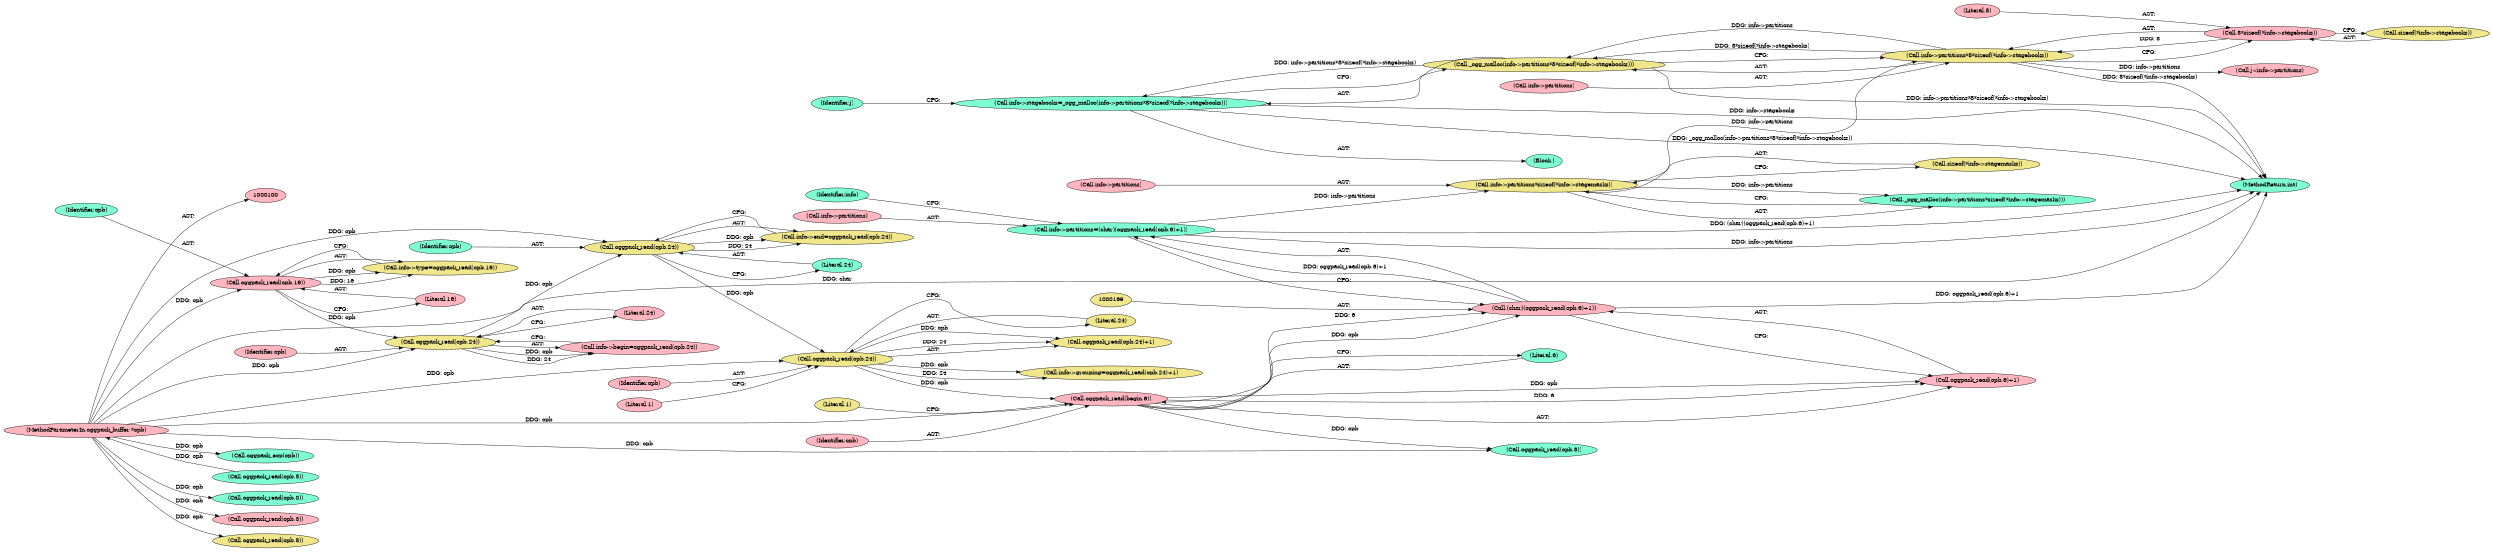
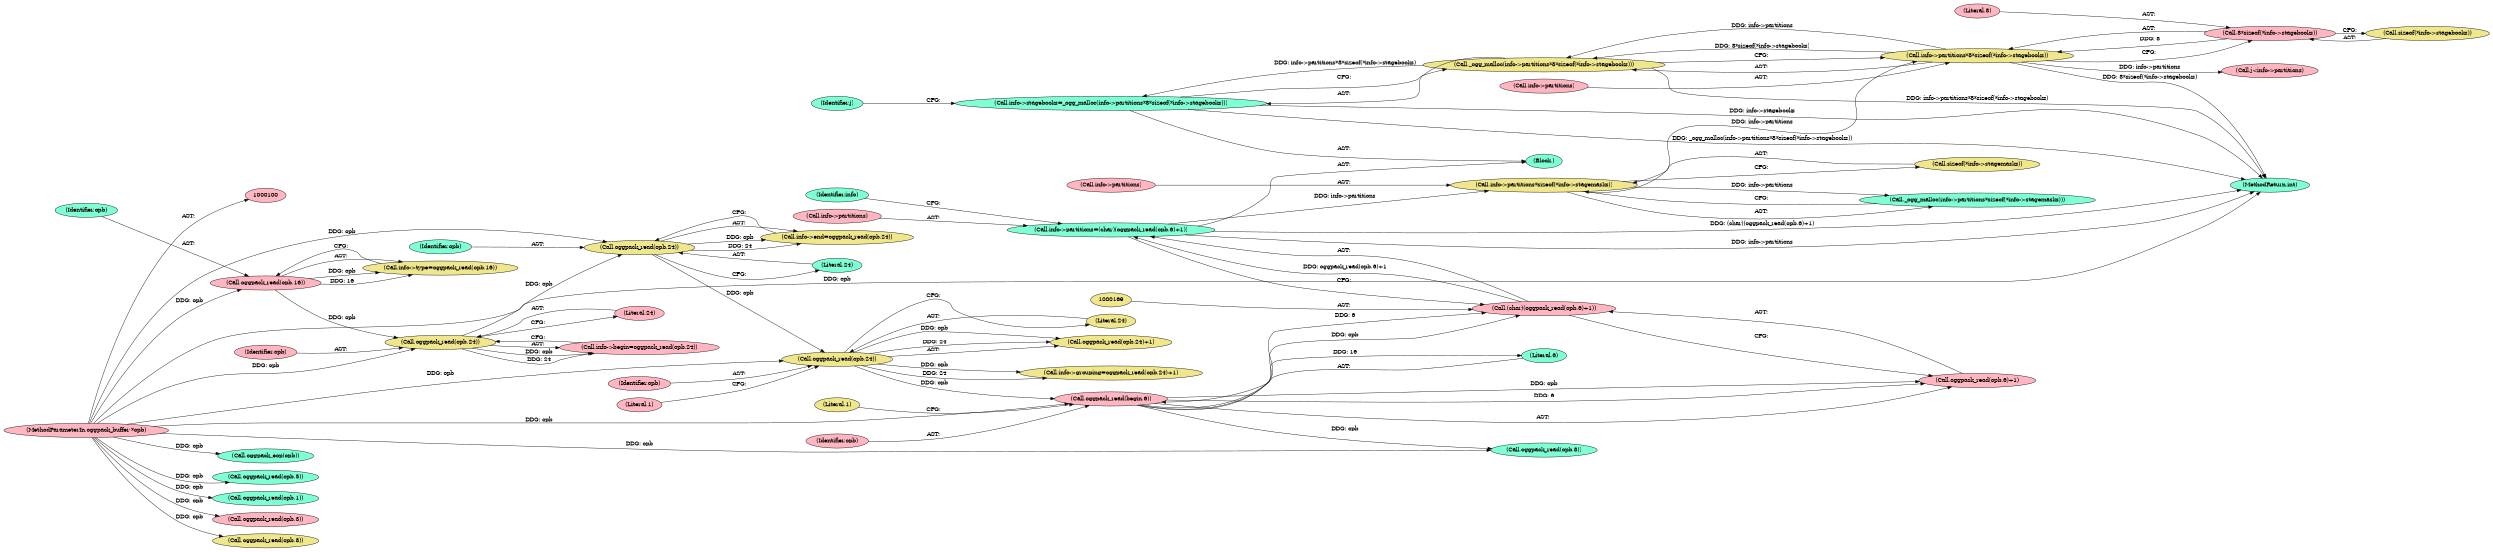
none -> (1350, 171)
(837, 279) -> (837, 279)
(440, 300) -> none
(1965, 302) -> none
(1345, 352) -> (1345, 352)
(171, 458) -> (157, 473)
(266, 498) -> (266, 498)
